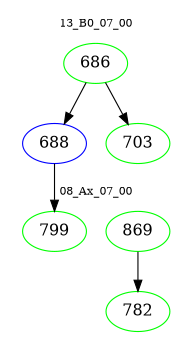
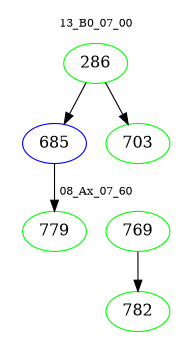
(96, 63) -> (96, 63)
(55, 144) -> (55, 144)
(96, 192) -> (96, 192)
(55, 231) -> (55, 231)
(138, 231) -> (138, 231)
